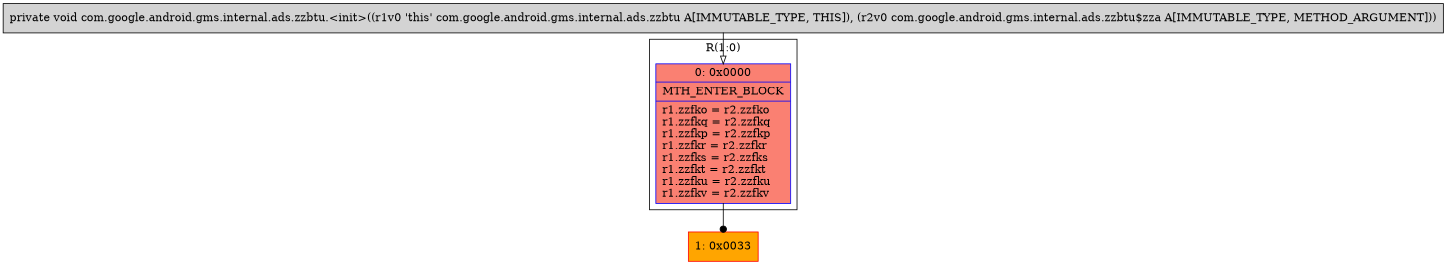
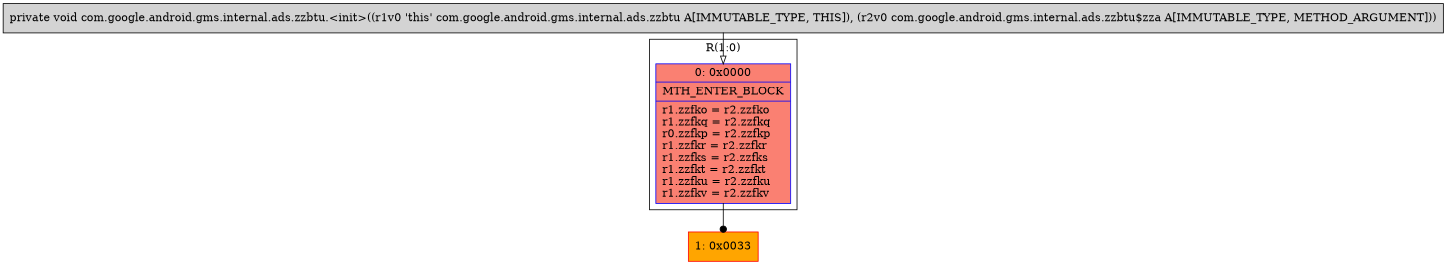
(717, 134) -> (717, 134)
